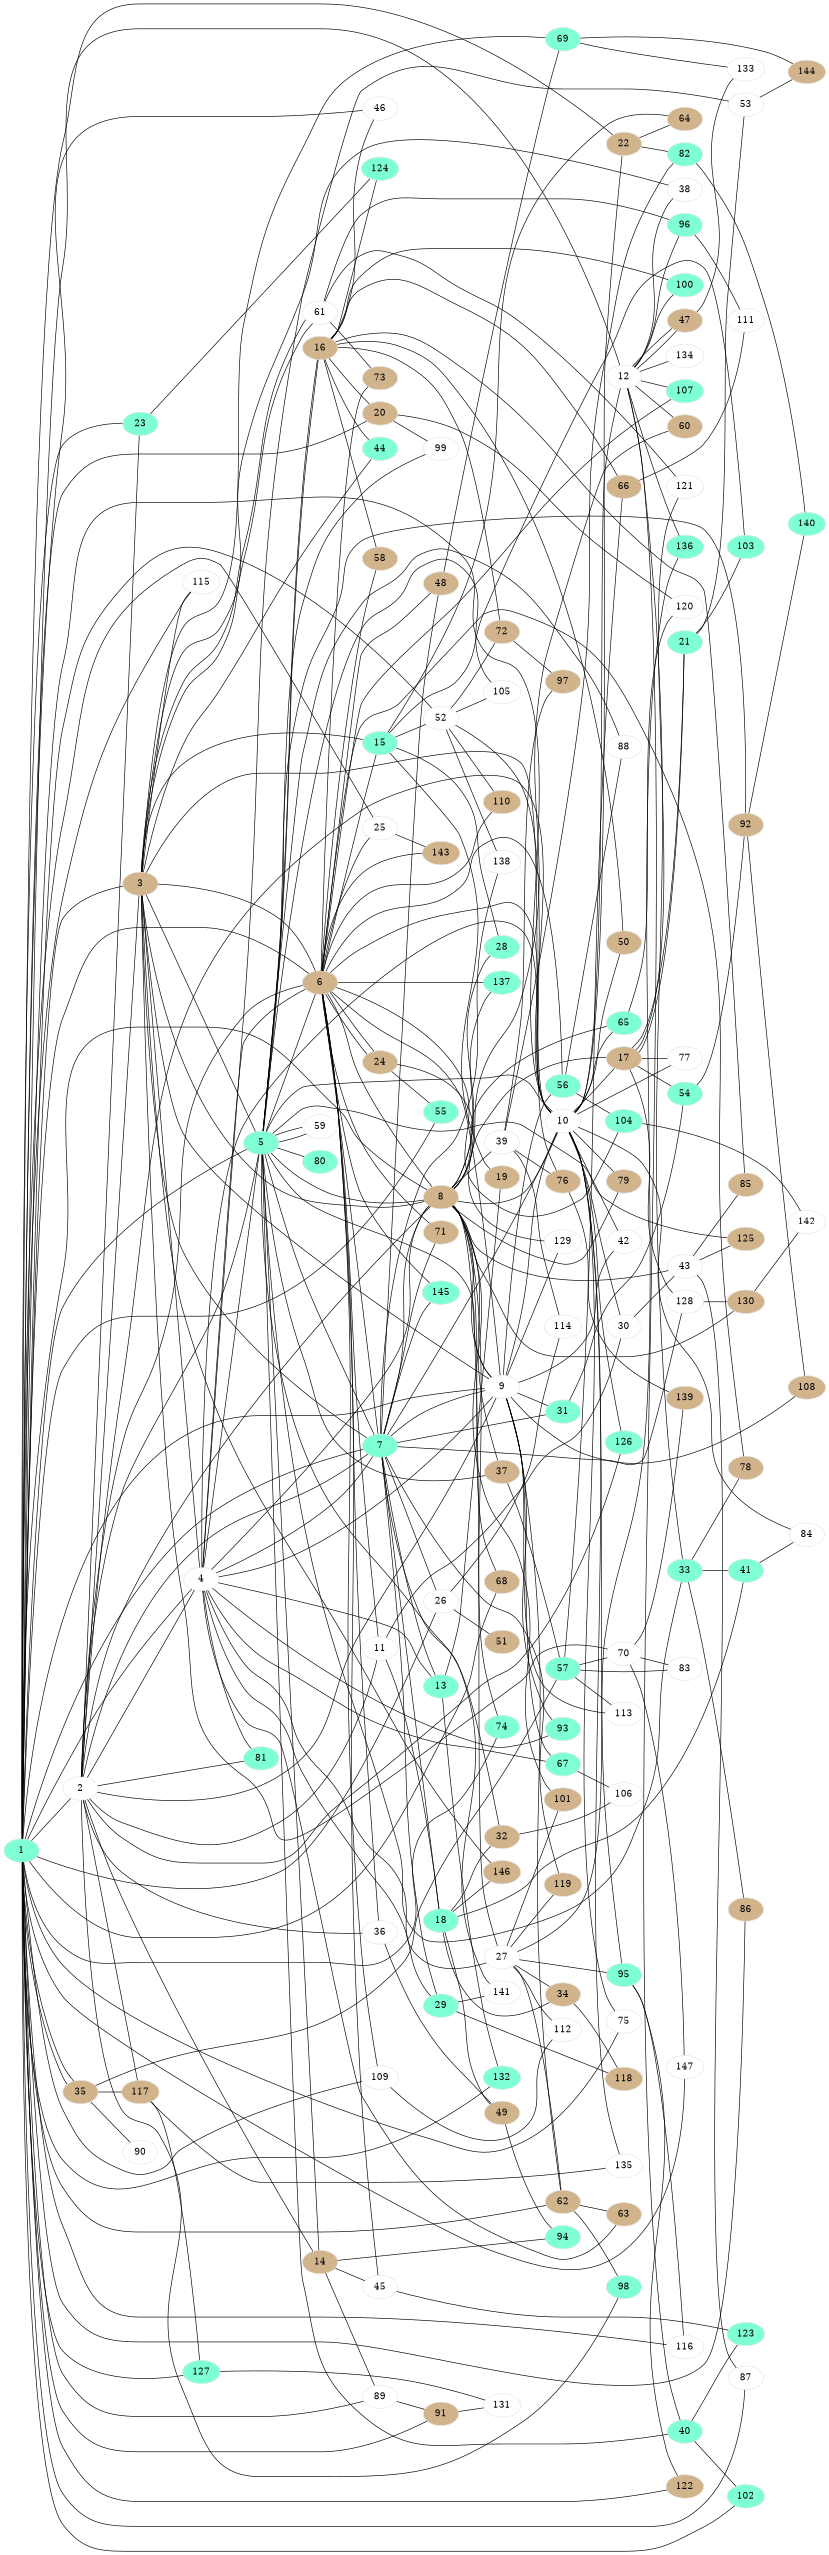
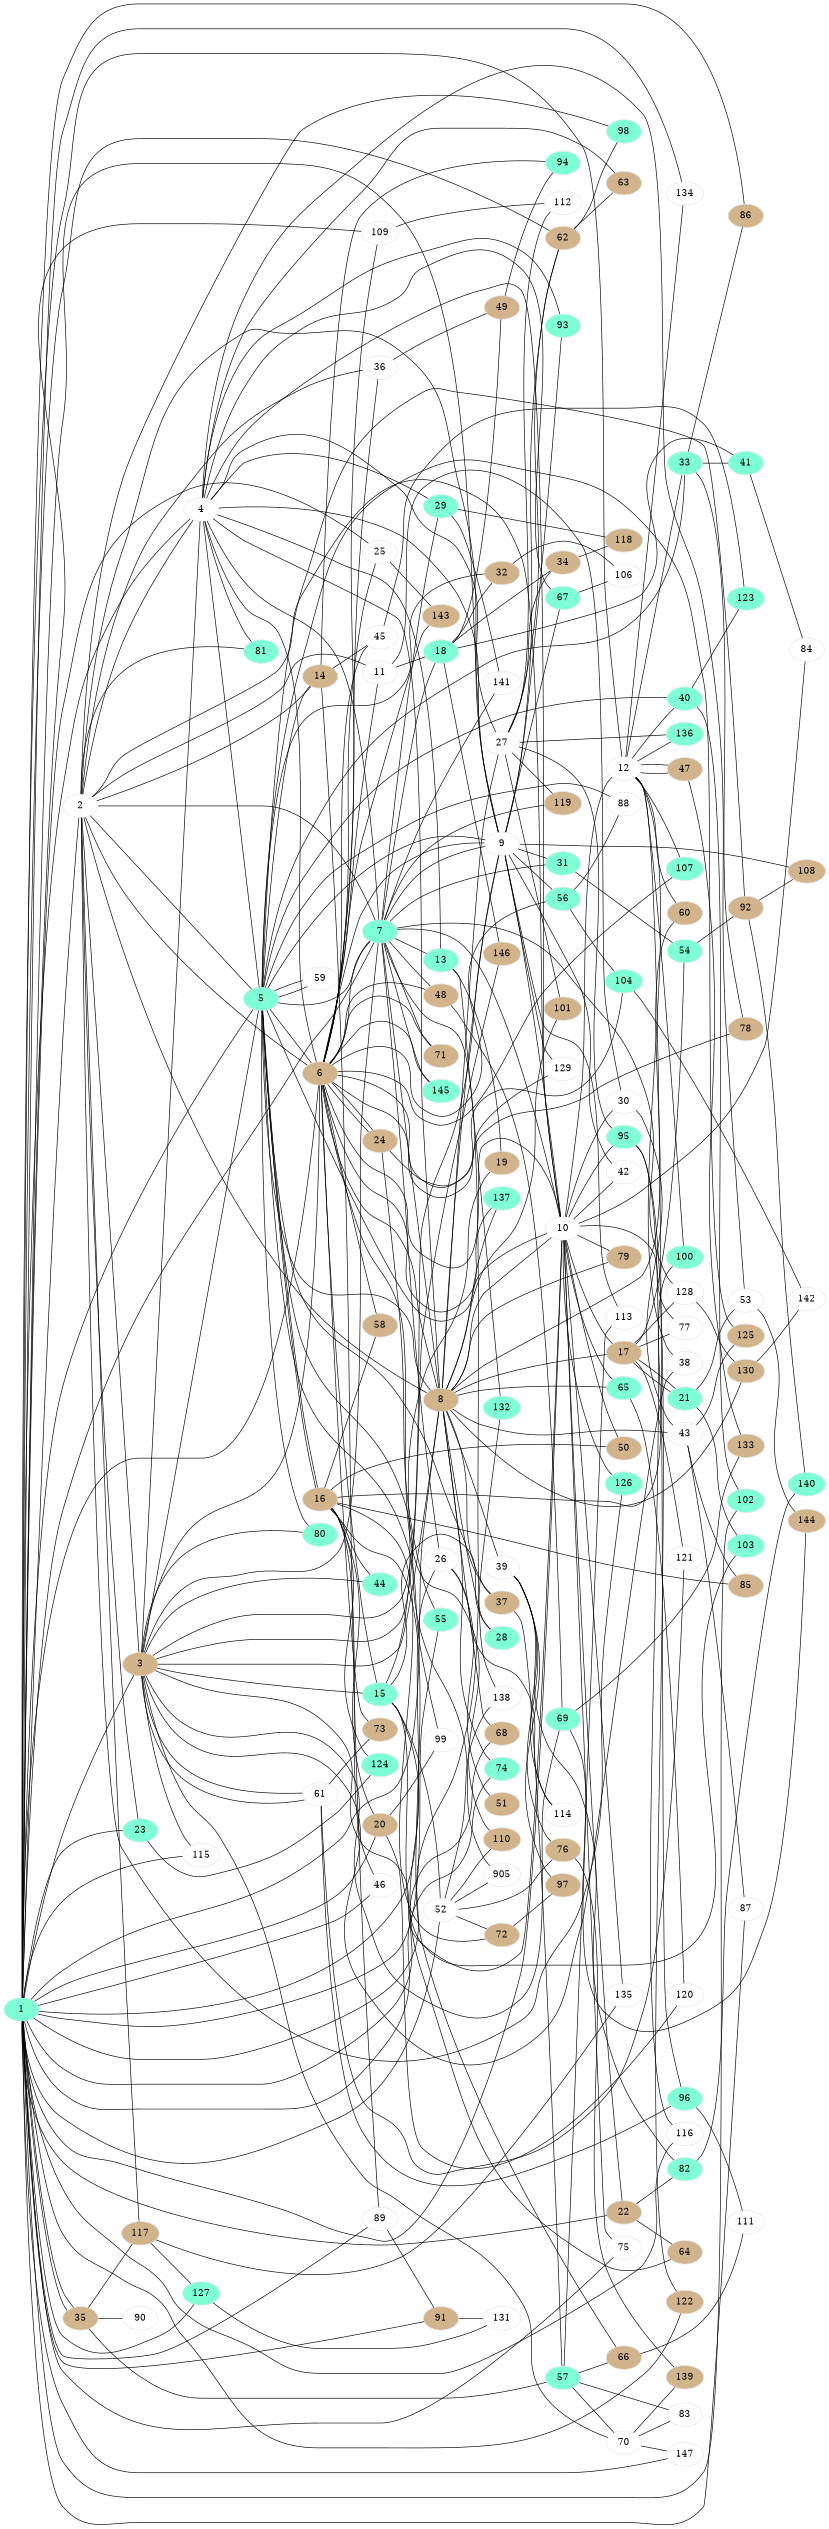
(746, 69) -> (746, 1446)
none -> (54, 217)
(502, 692) -> (502, 1875)
none -> (190, 1551)
